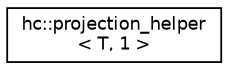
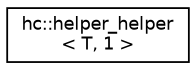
(114, 35) -> (98, 35)
